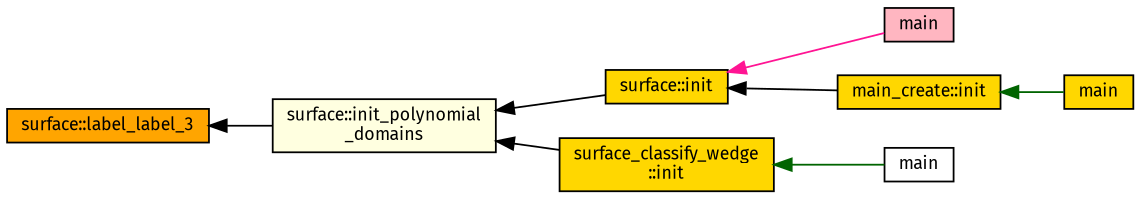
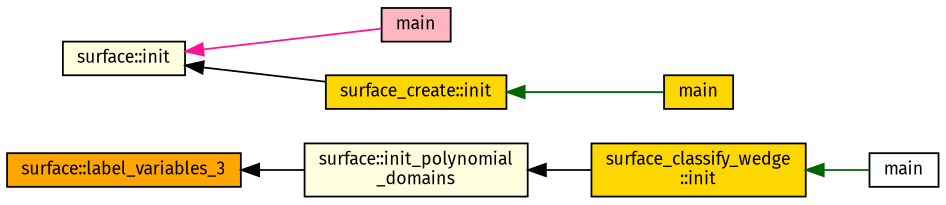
(667, 87) -> (124, 58)
(919, 92) -> (416, 92)
(560, 101) -> none
(108, 126) -> (124, 170)
